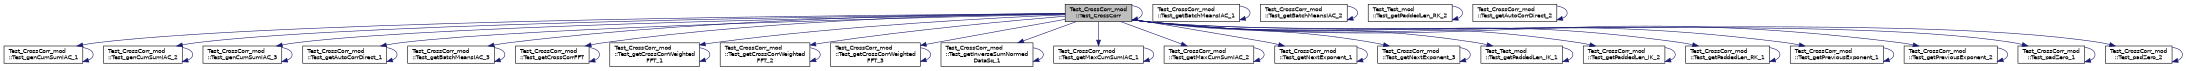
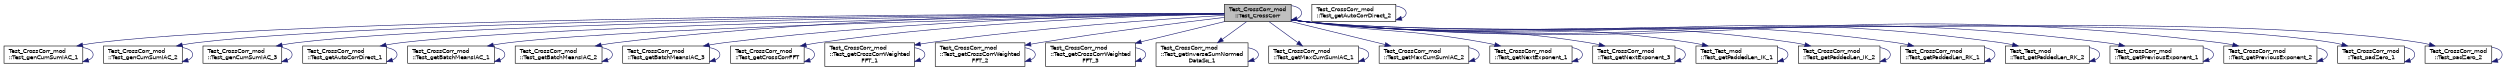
none -> (912, 20)
none -> (1652, 28)
none -> (712, 29)
